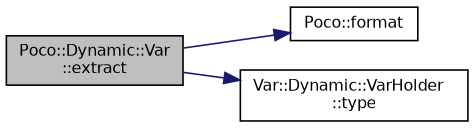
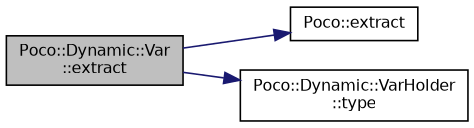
(354, 24) -> (354, 24)
(354, 96) -> (354, 96)
